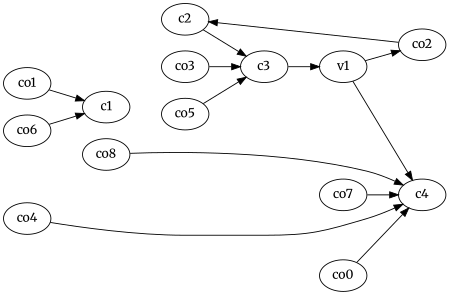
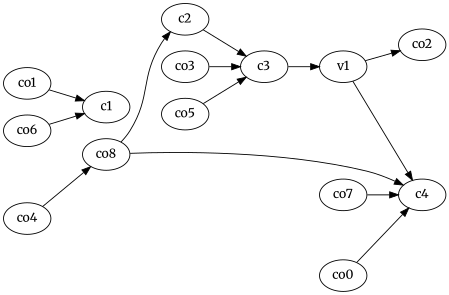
(308, 32) -> (145, 91)
(224, 235) -> (63, 189)
